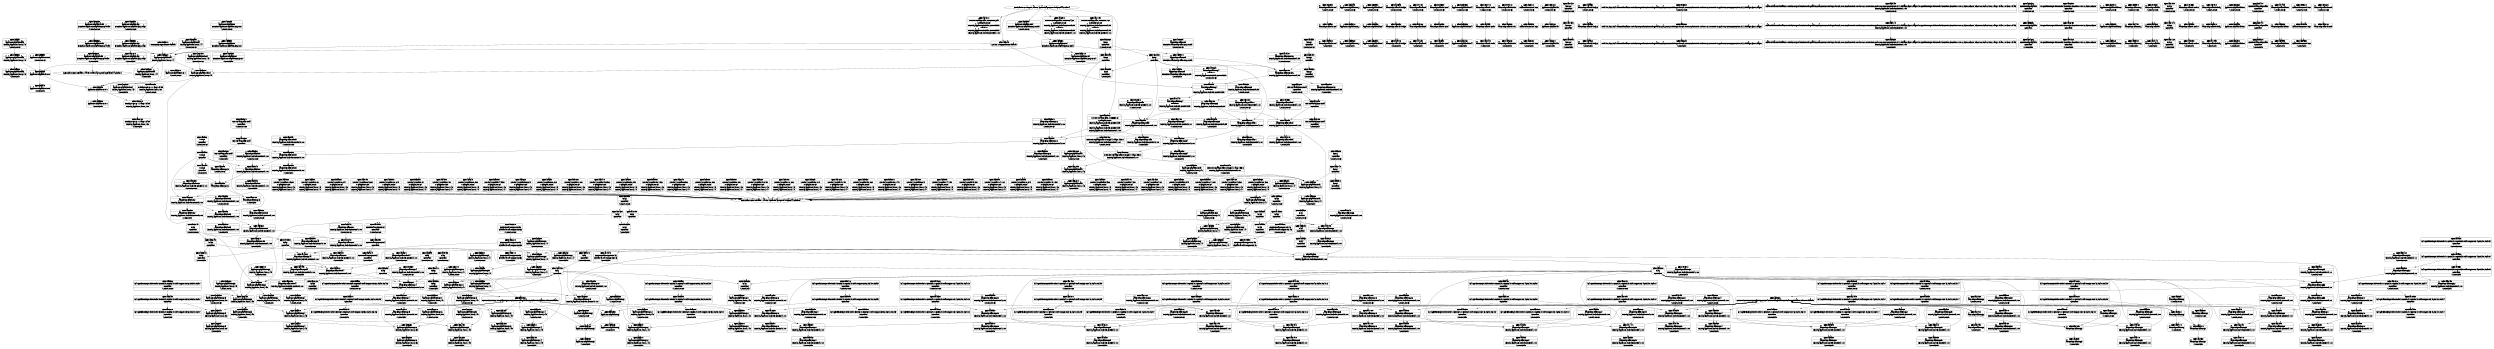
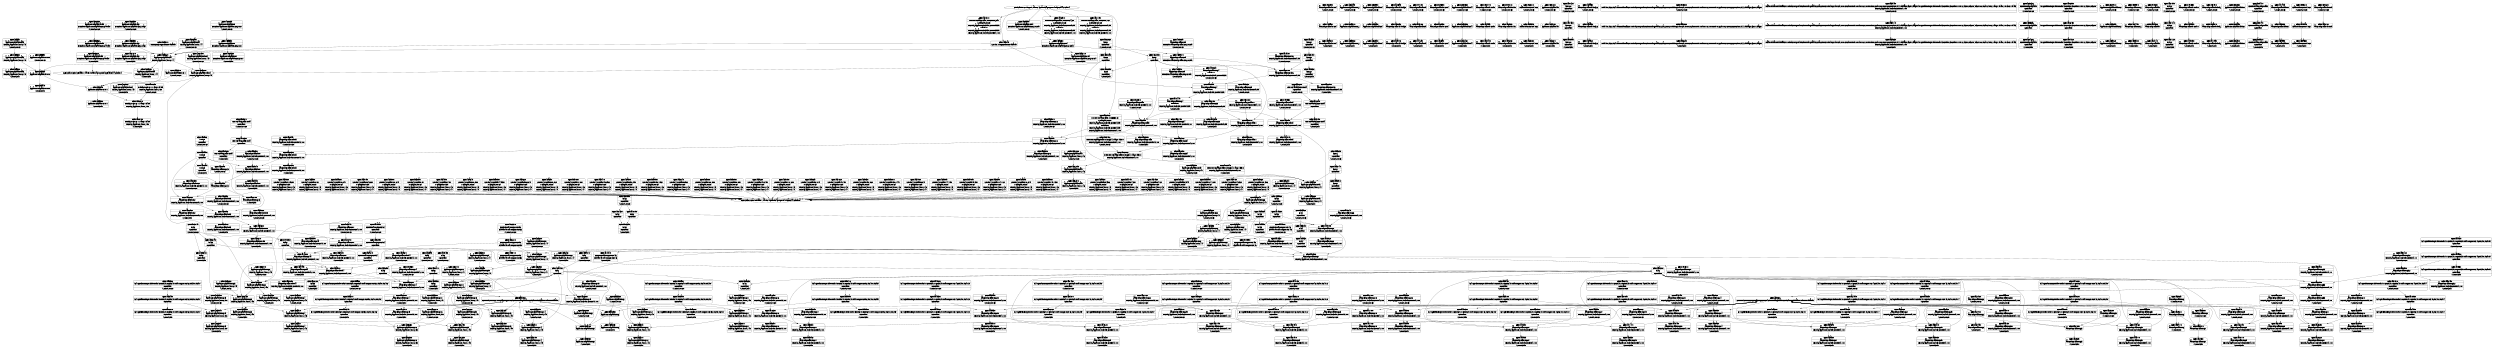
none -> (1276, 243)
(244, 254) -> (197, 242)
